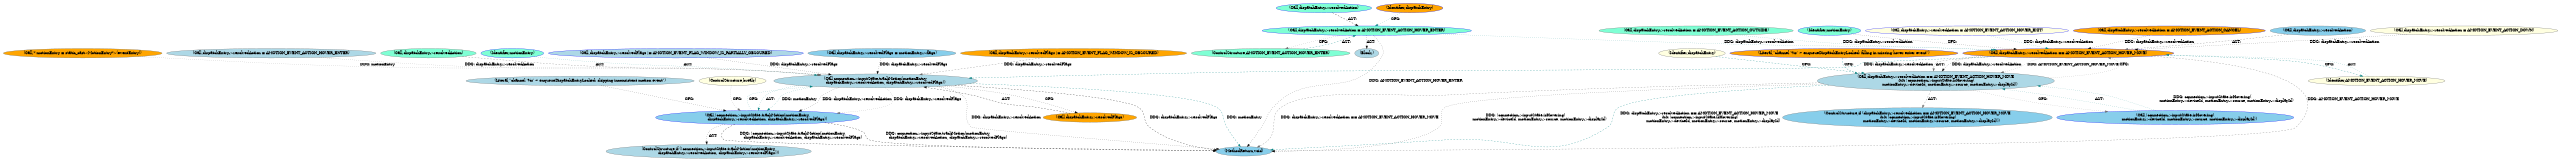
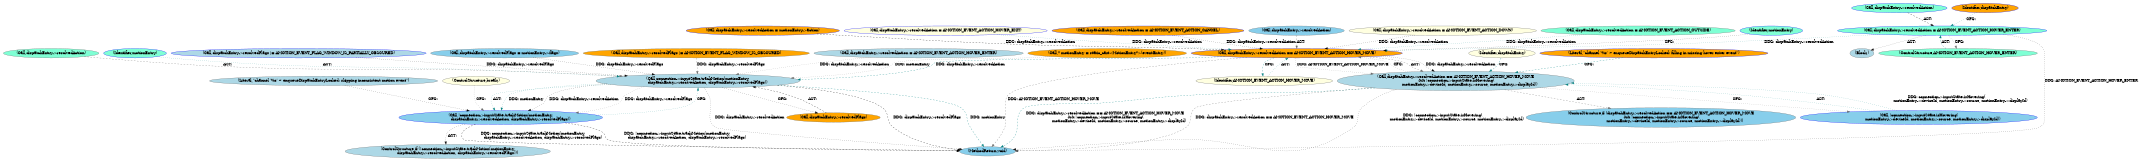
none -> (763, 31)
